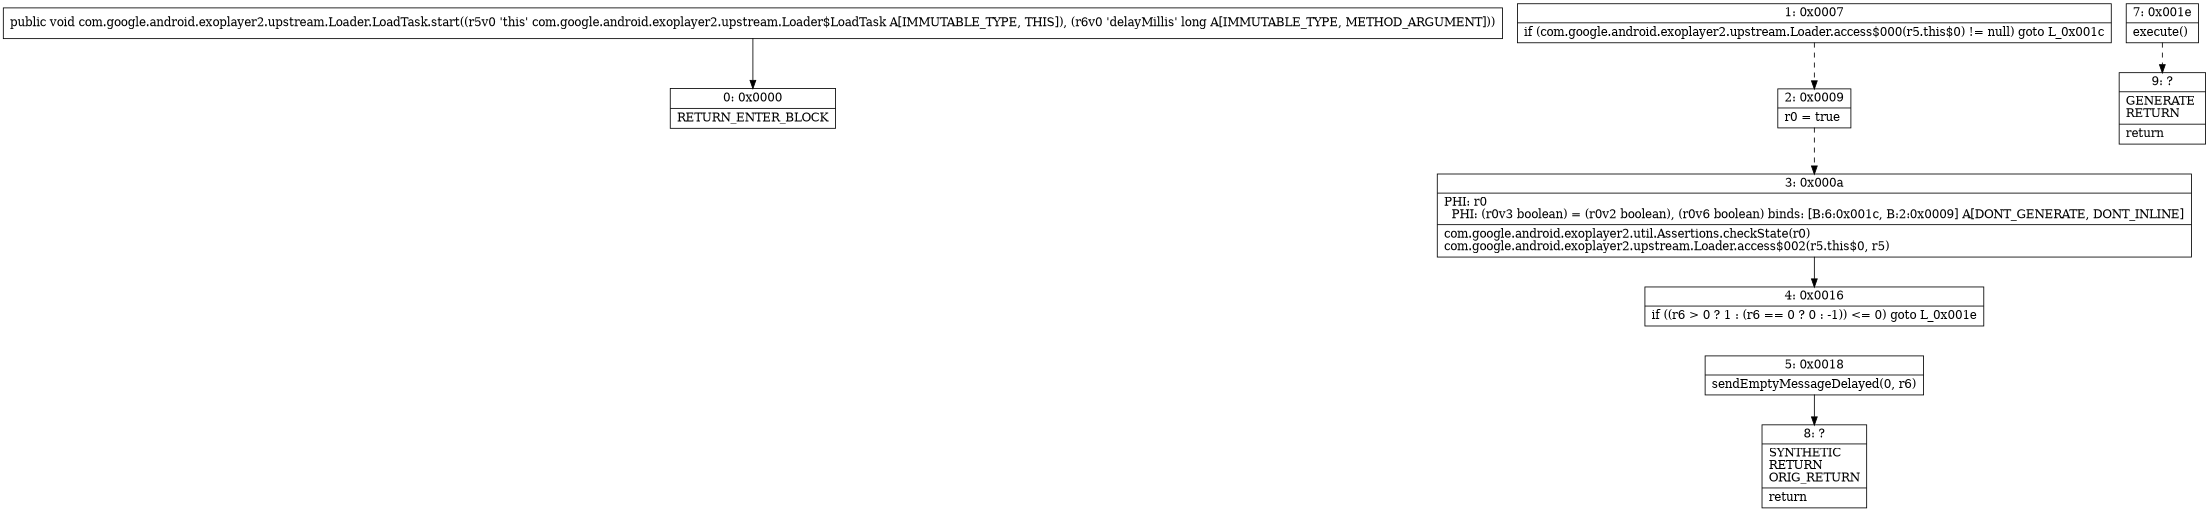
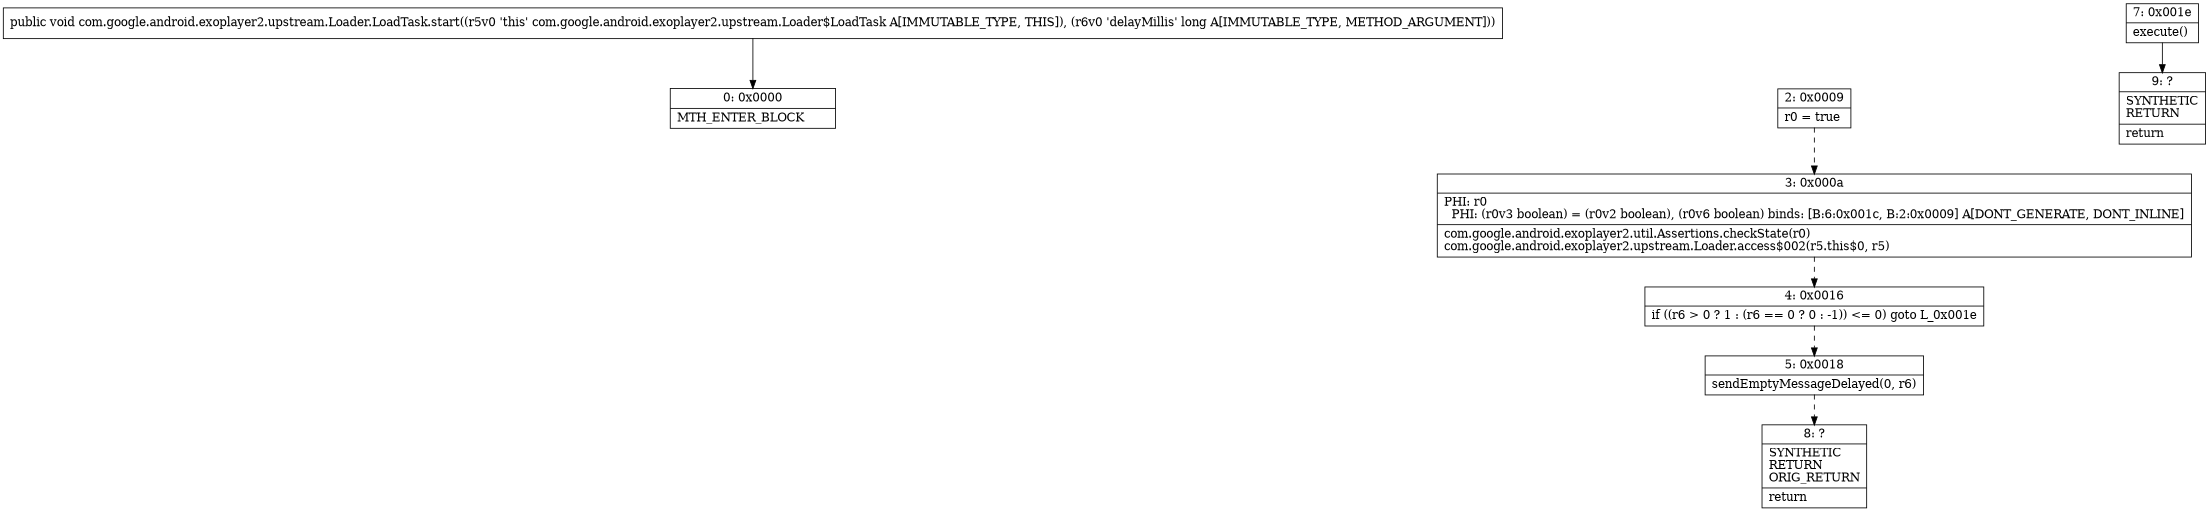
(1814, 23) -> none
(2162, 54) -> (2162, 54)
(2161, 101) -> (2162, 101)
(753, 118) -> (741, 118)
(1814, 268) -> (1814, 268)
none -> (1814, 337)
(1814, 406) -> (1814, 406)
